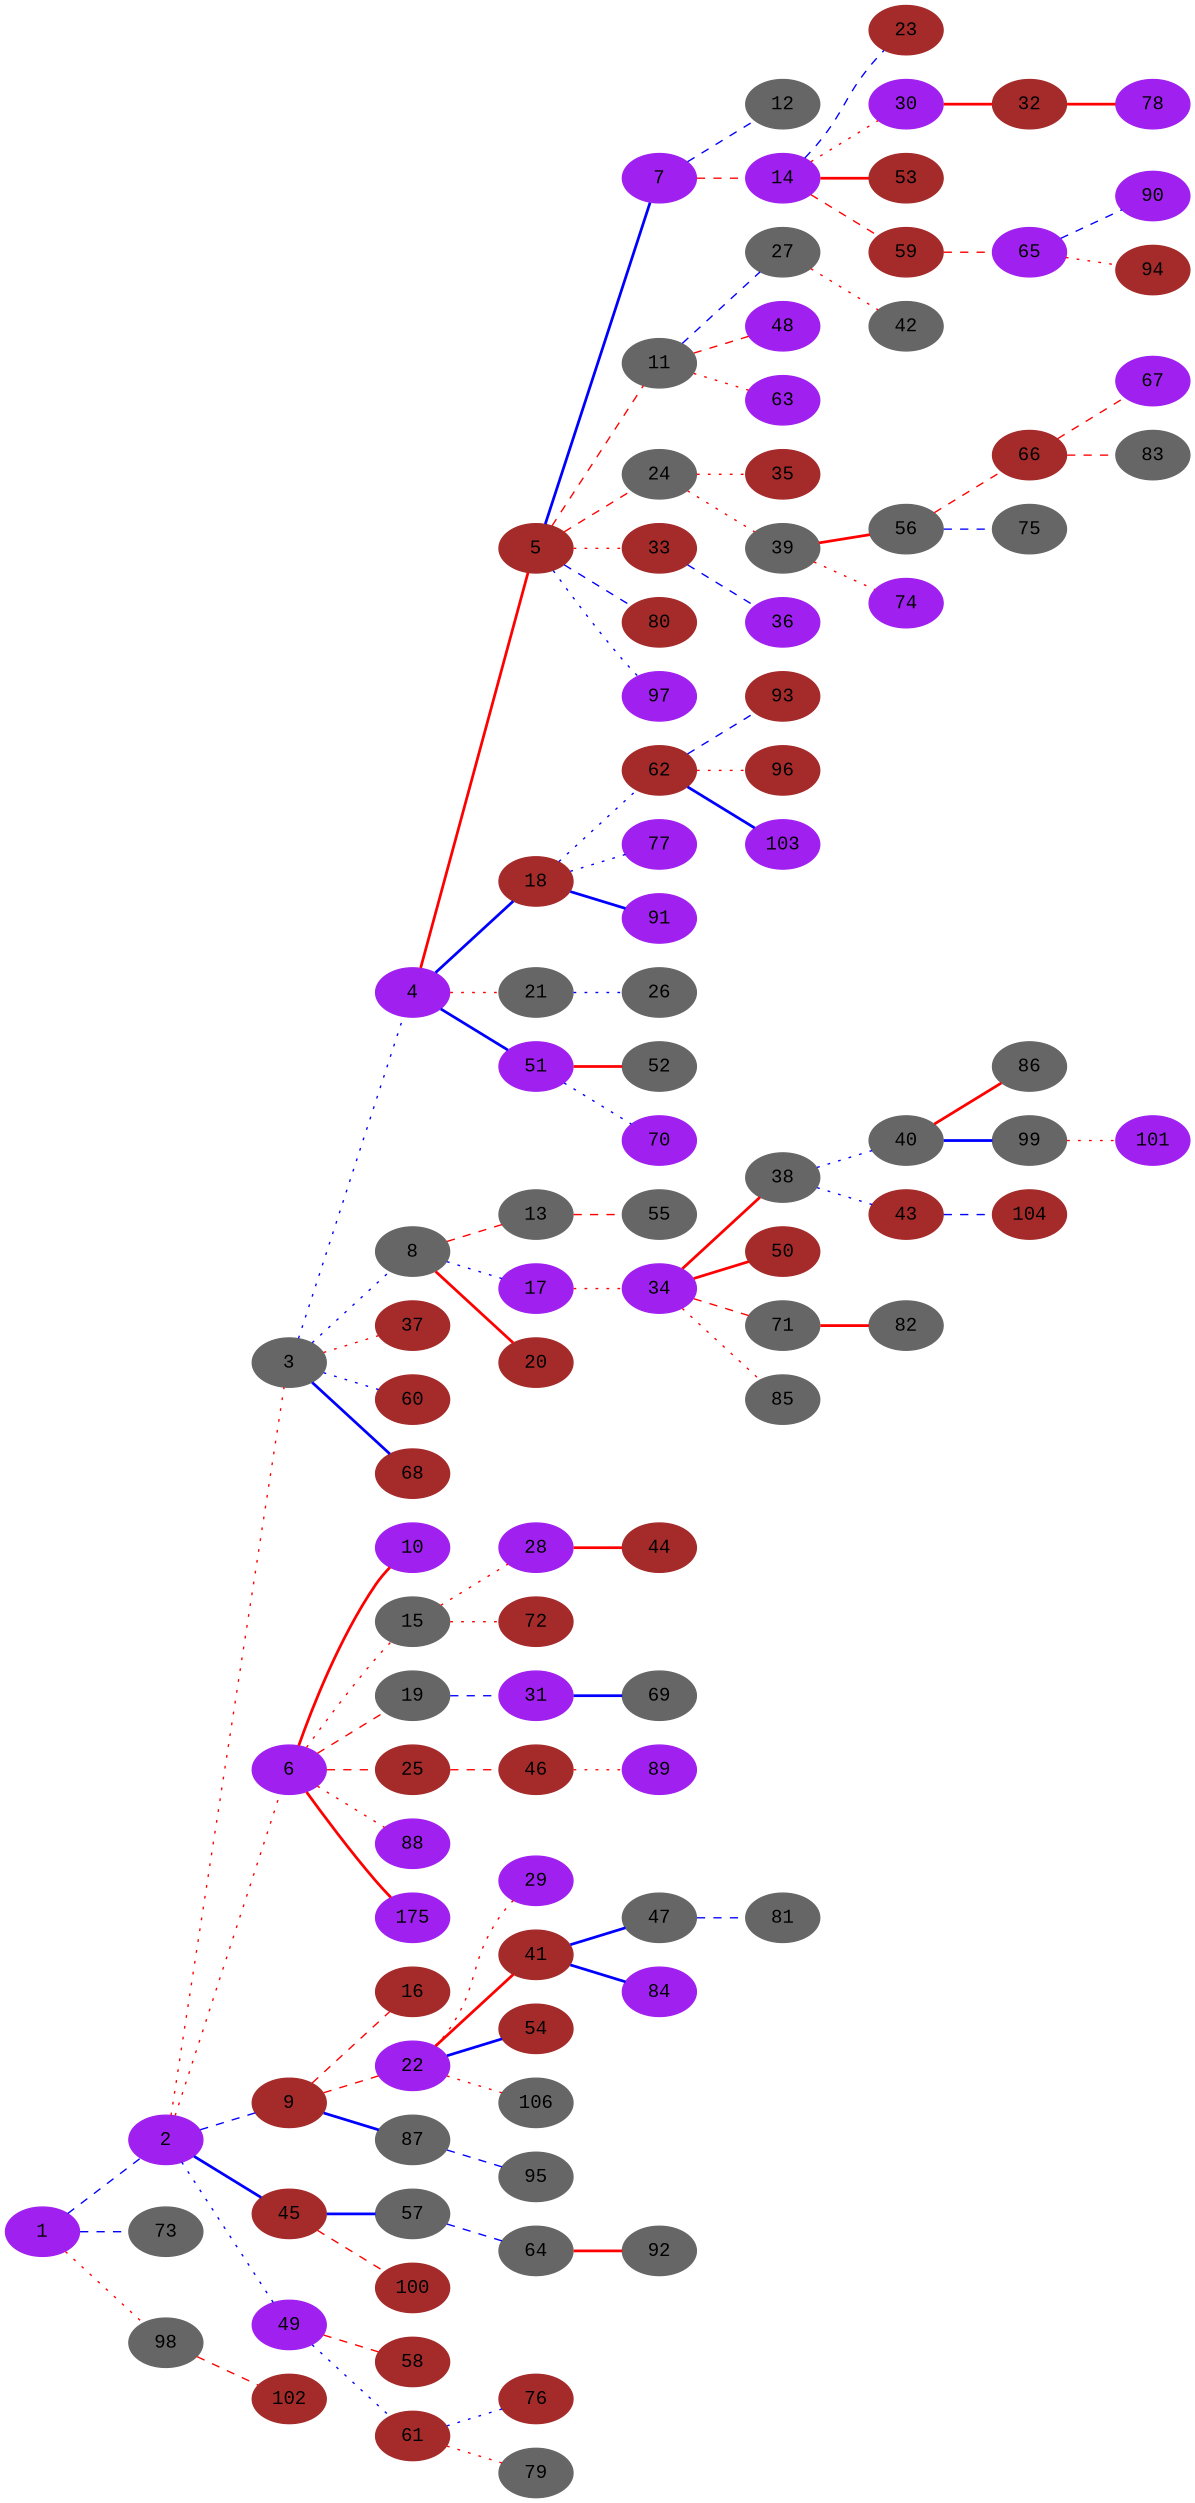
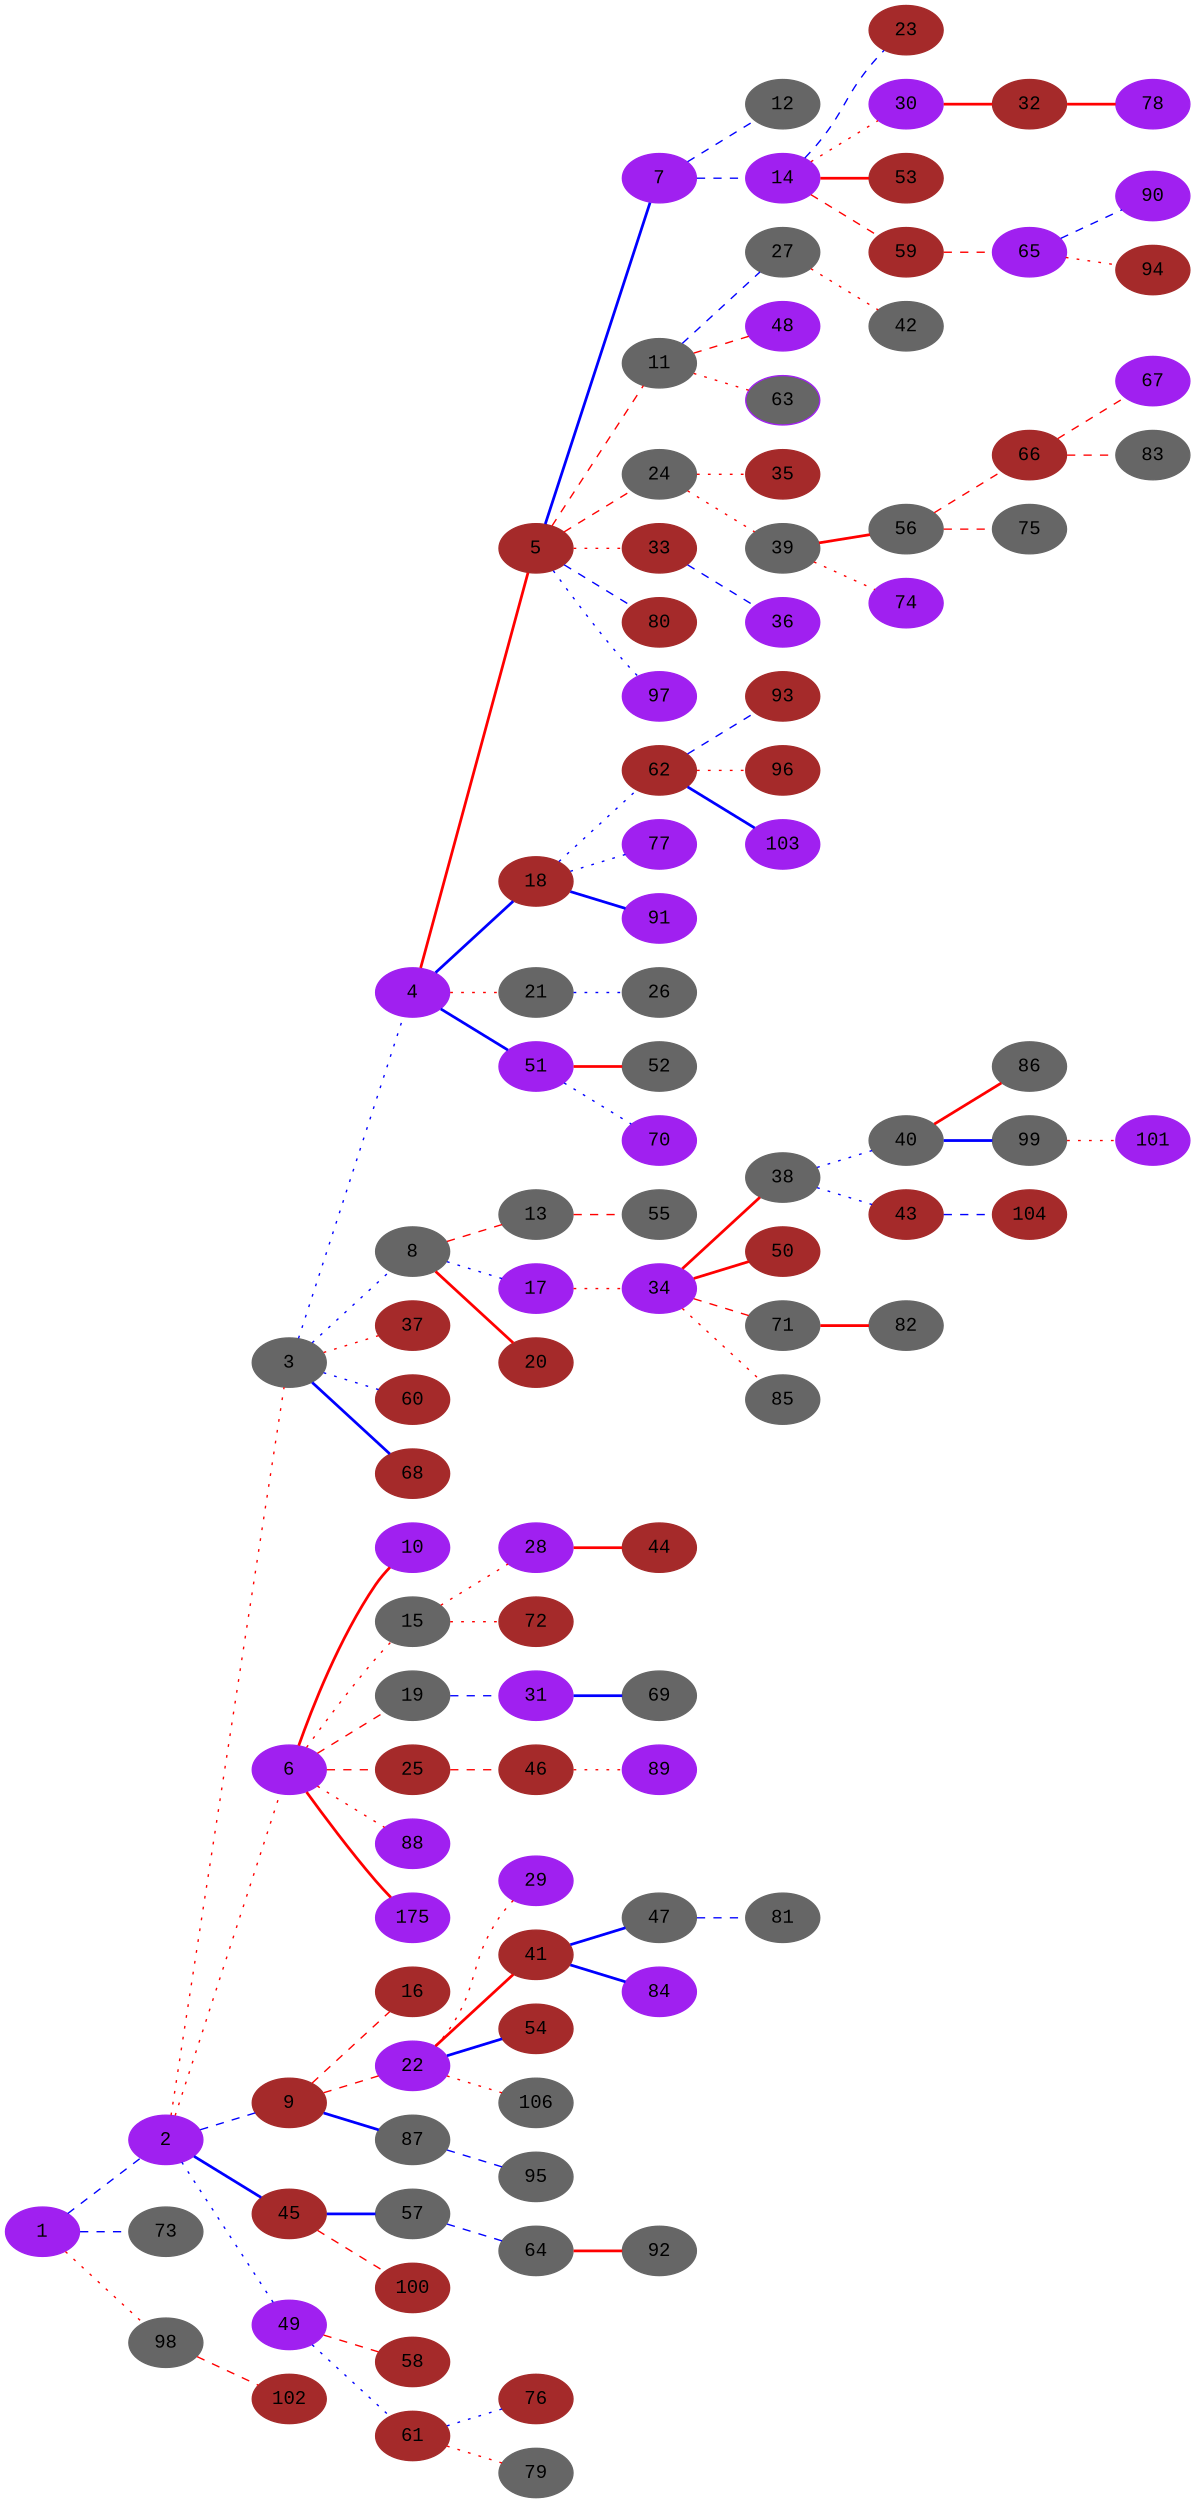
(721, 178) -> (721, 178)
(783, 400) -> (783, 400)
(968, 529) -> (968, 529)
